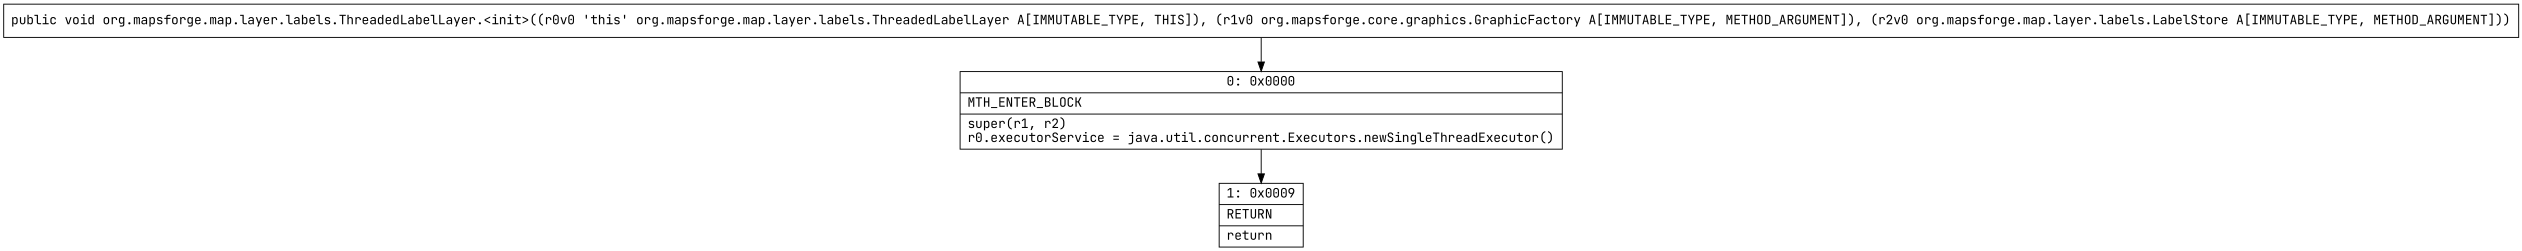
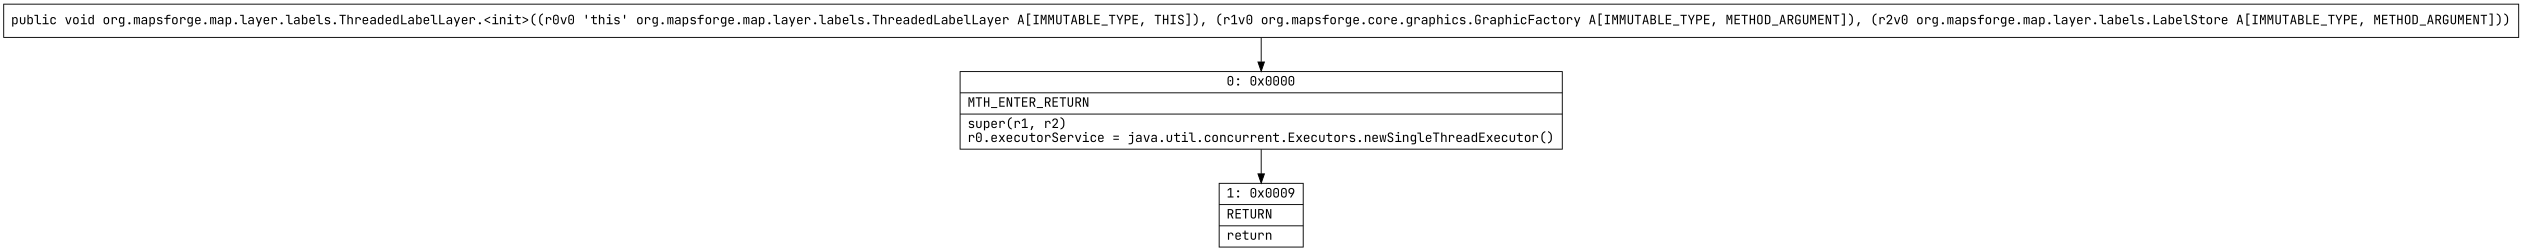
(1025, 103) -> (1029, 103)
